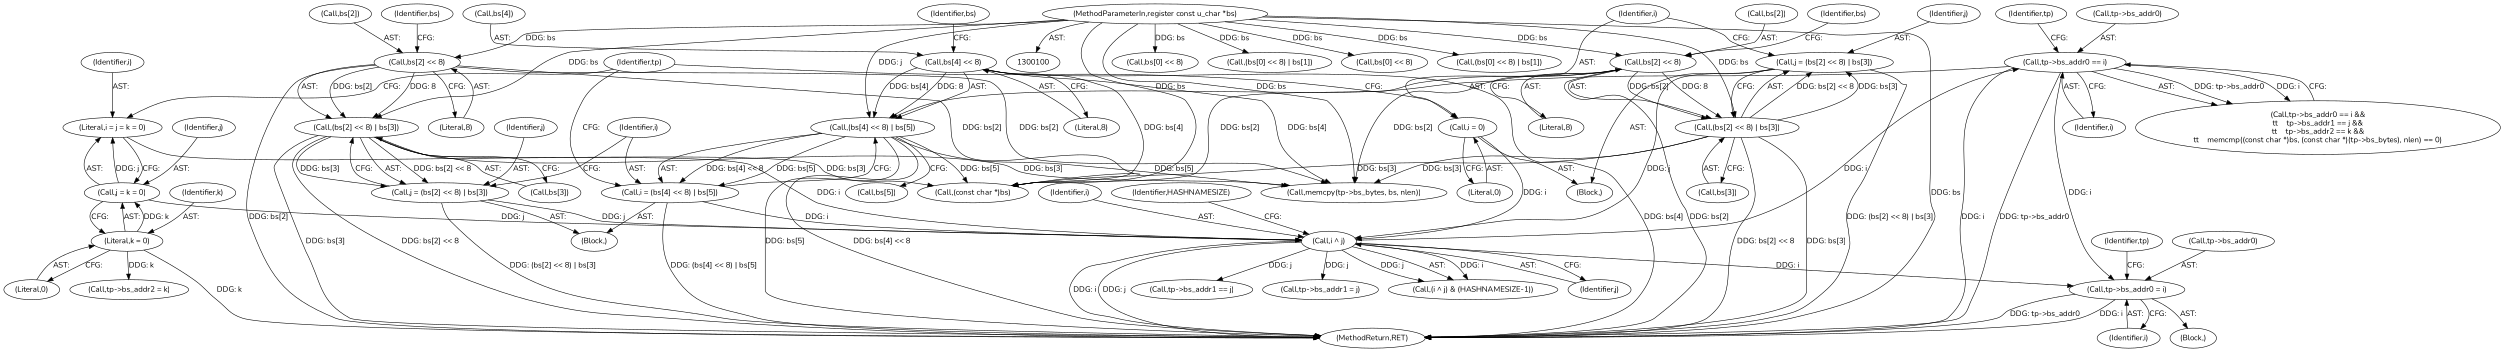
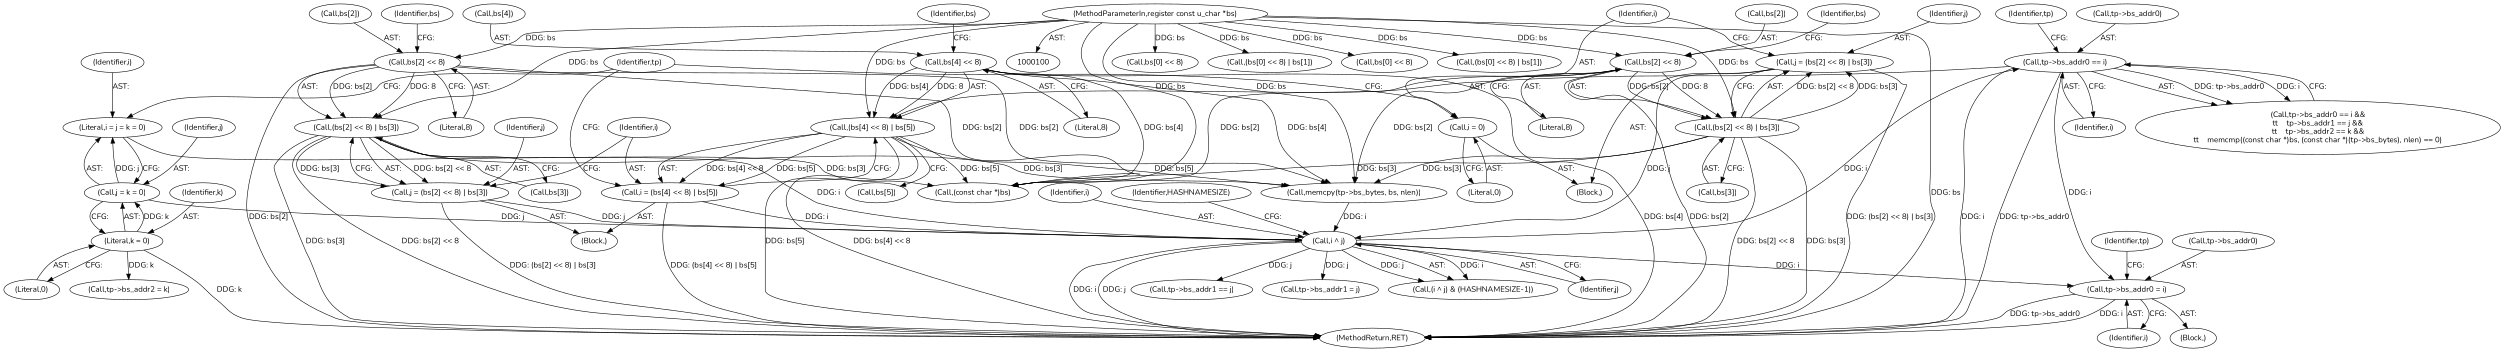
(891, 62) -> (891, 62)
(1033, 62) -> (1033, 62)
(1489, 219) -> (1343, 215)
